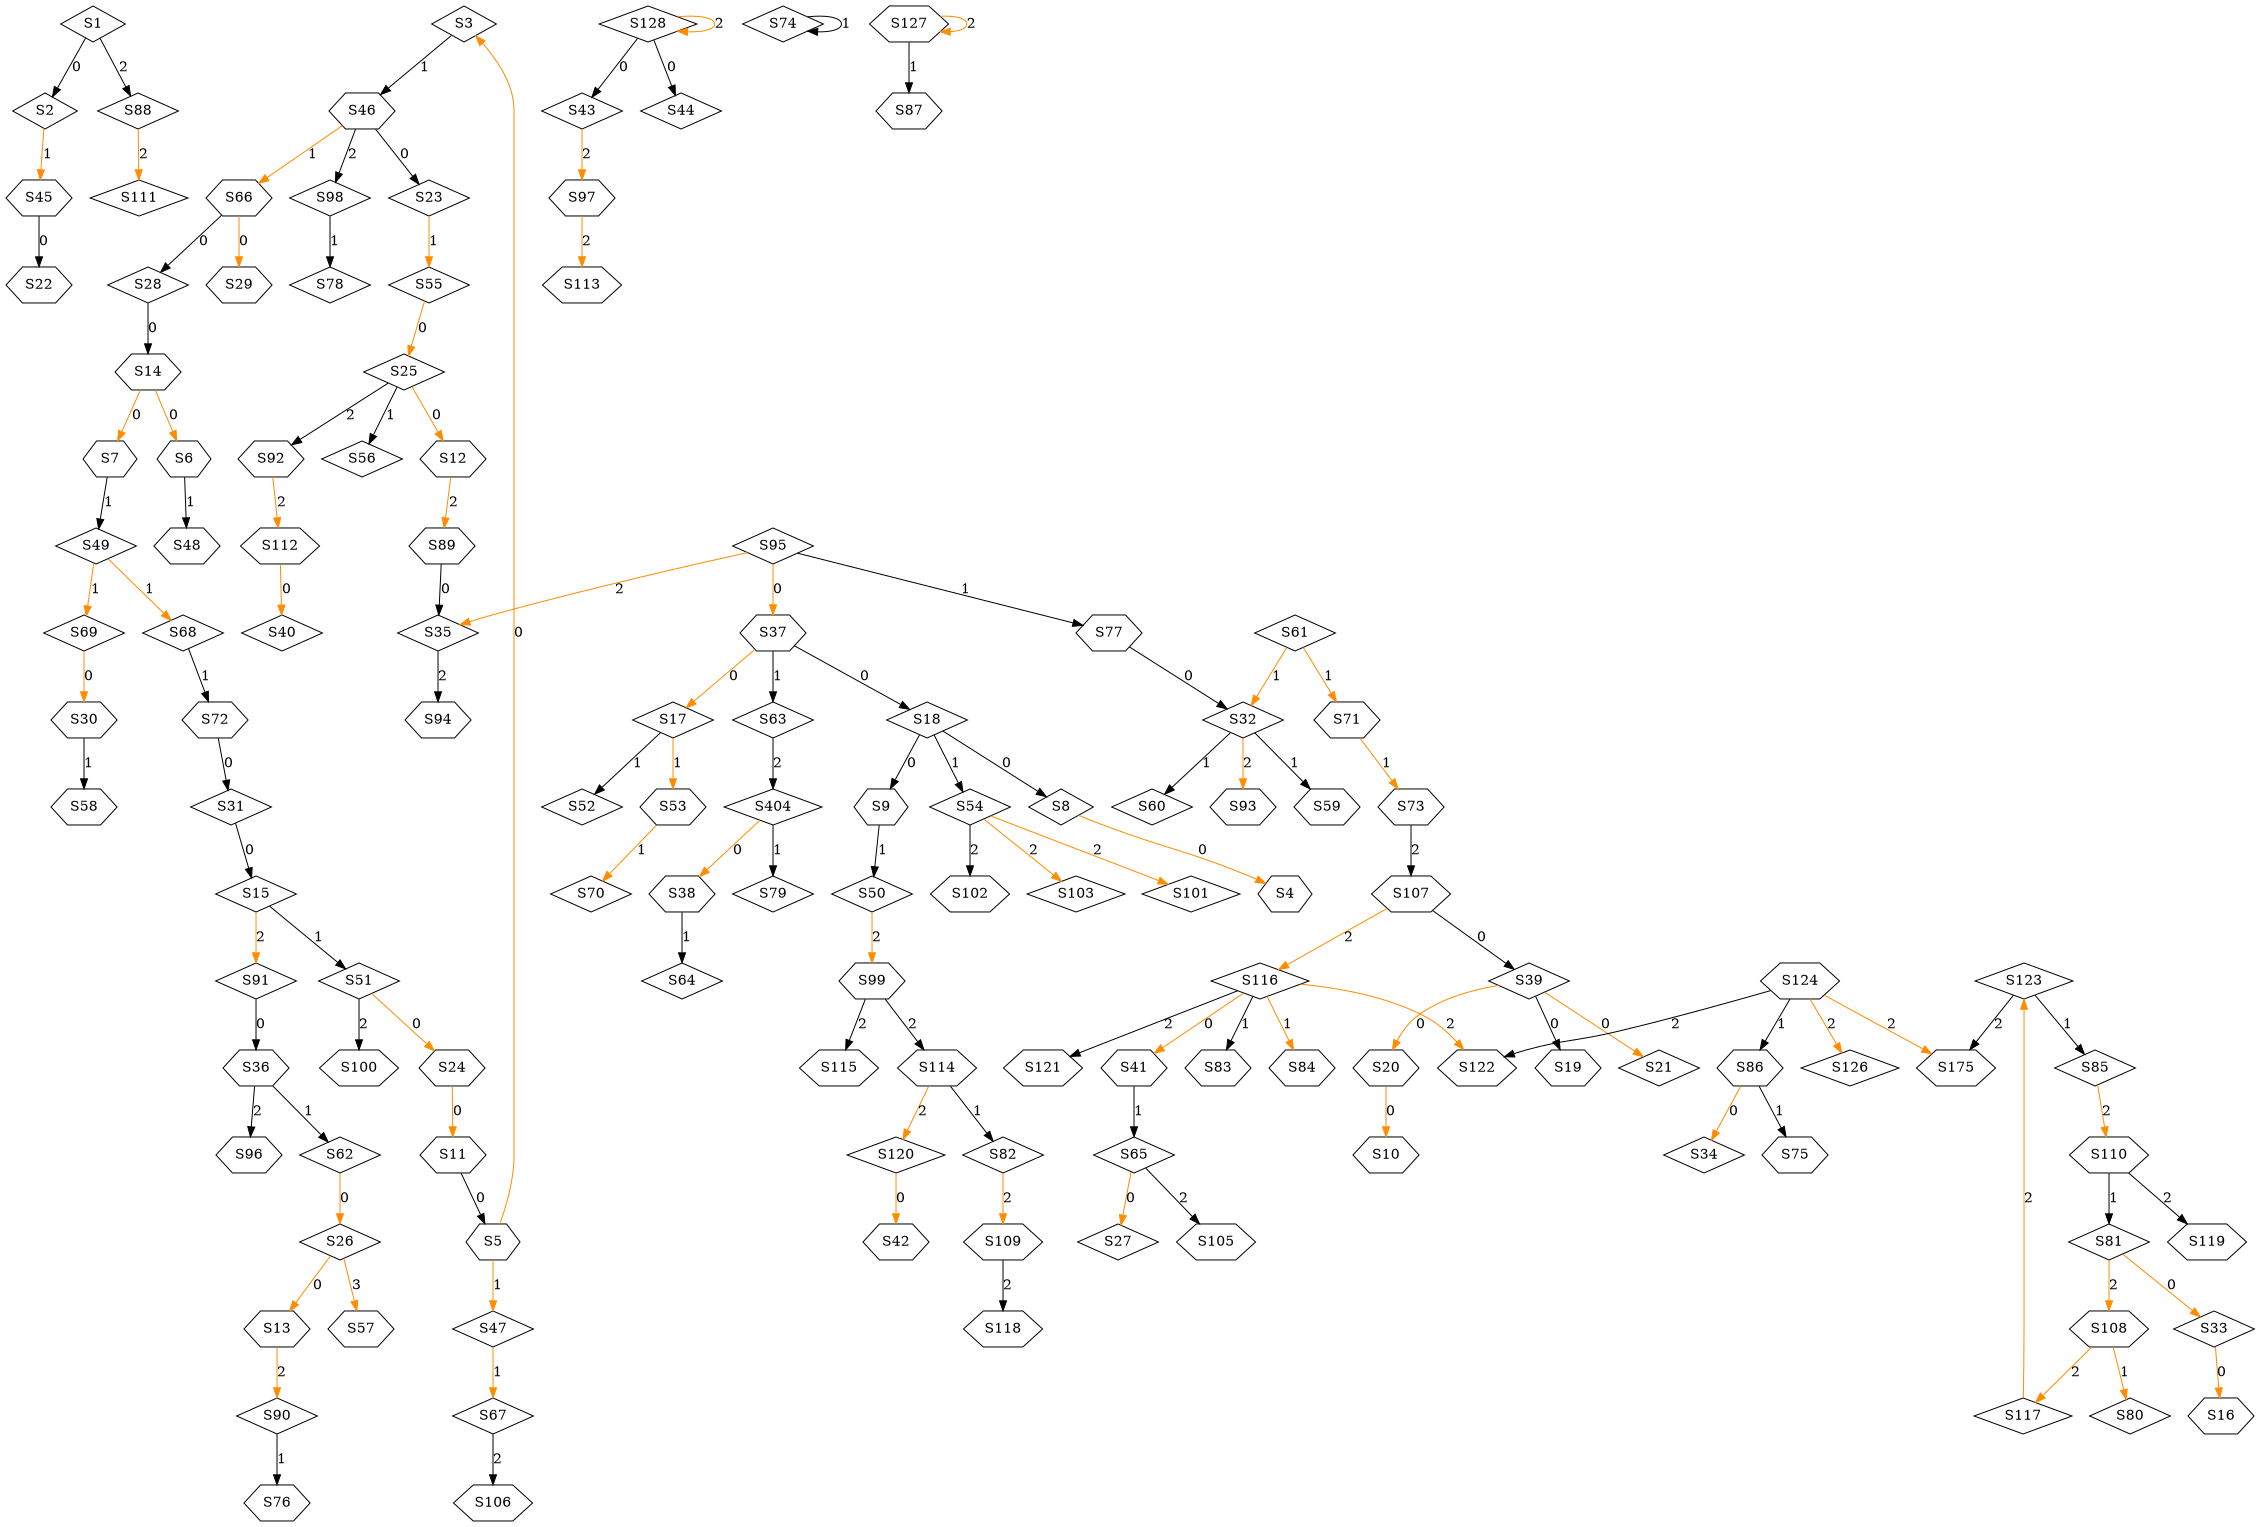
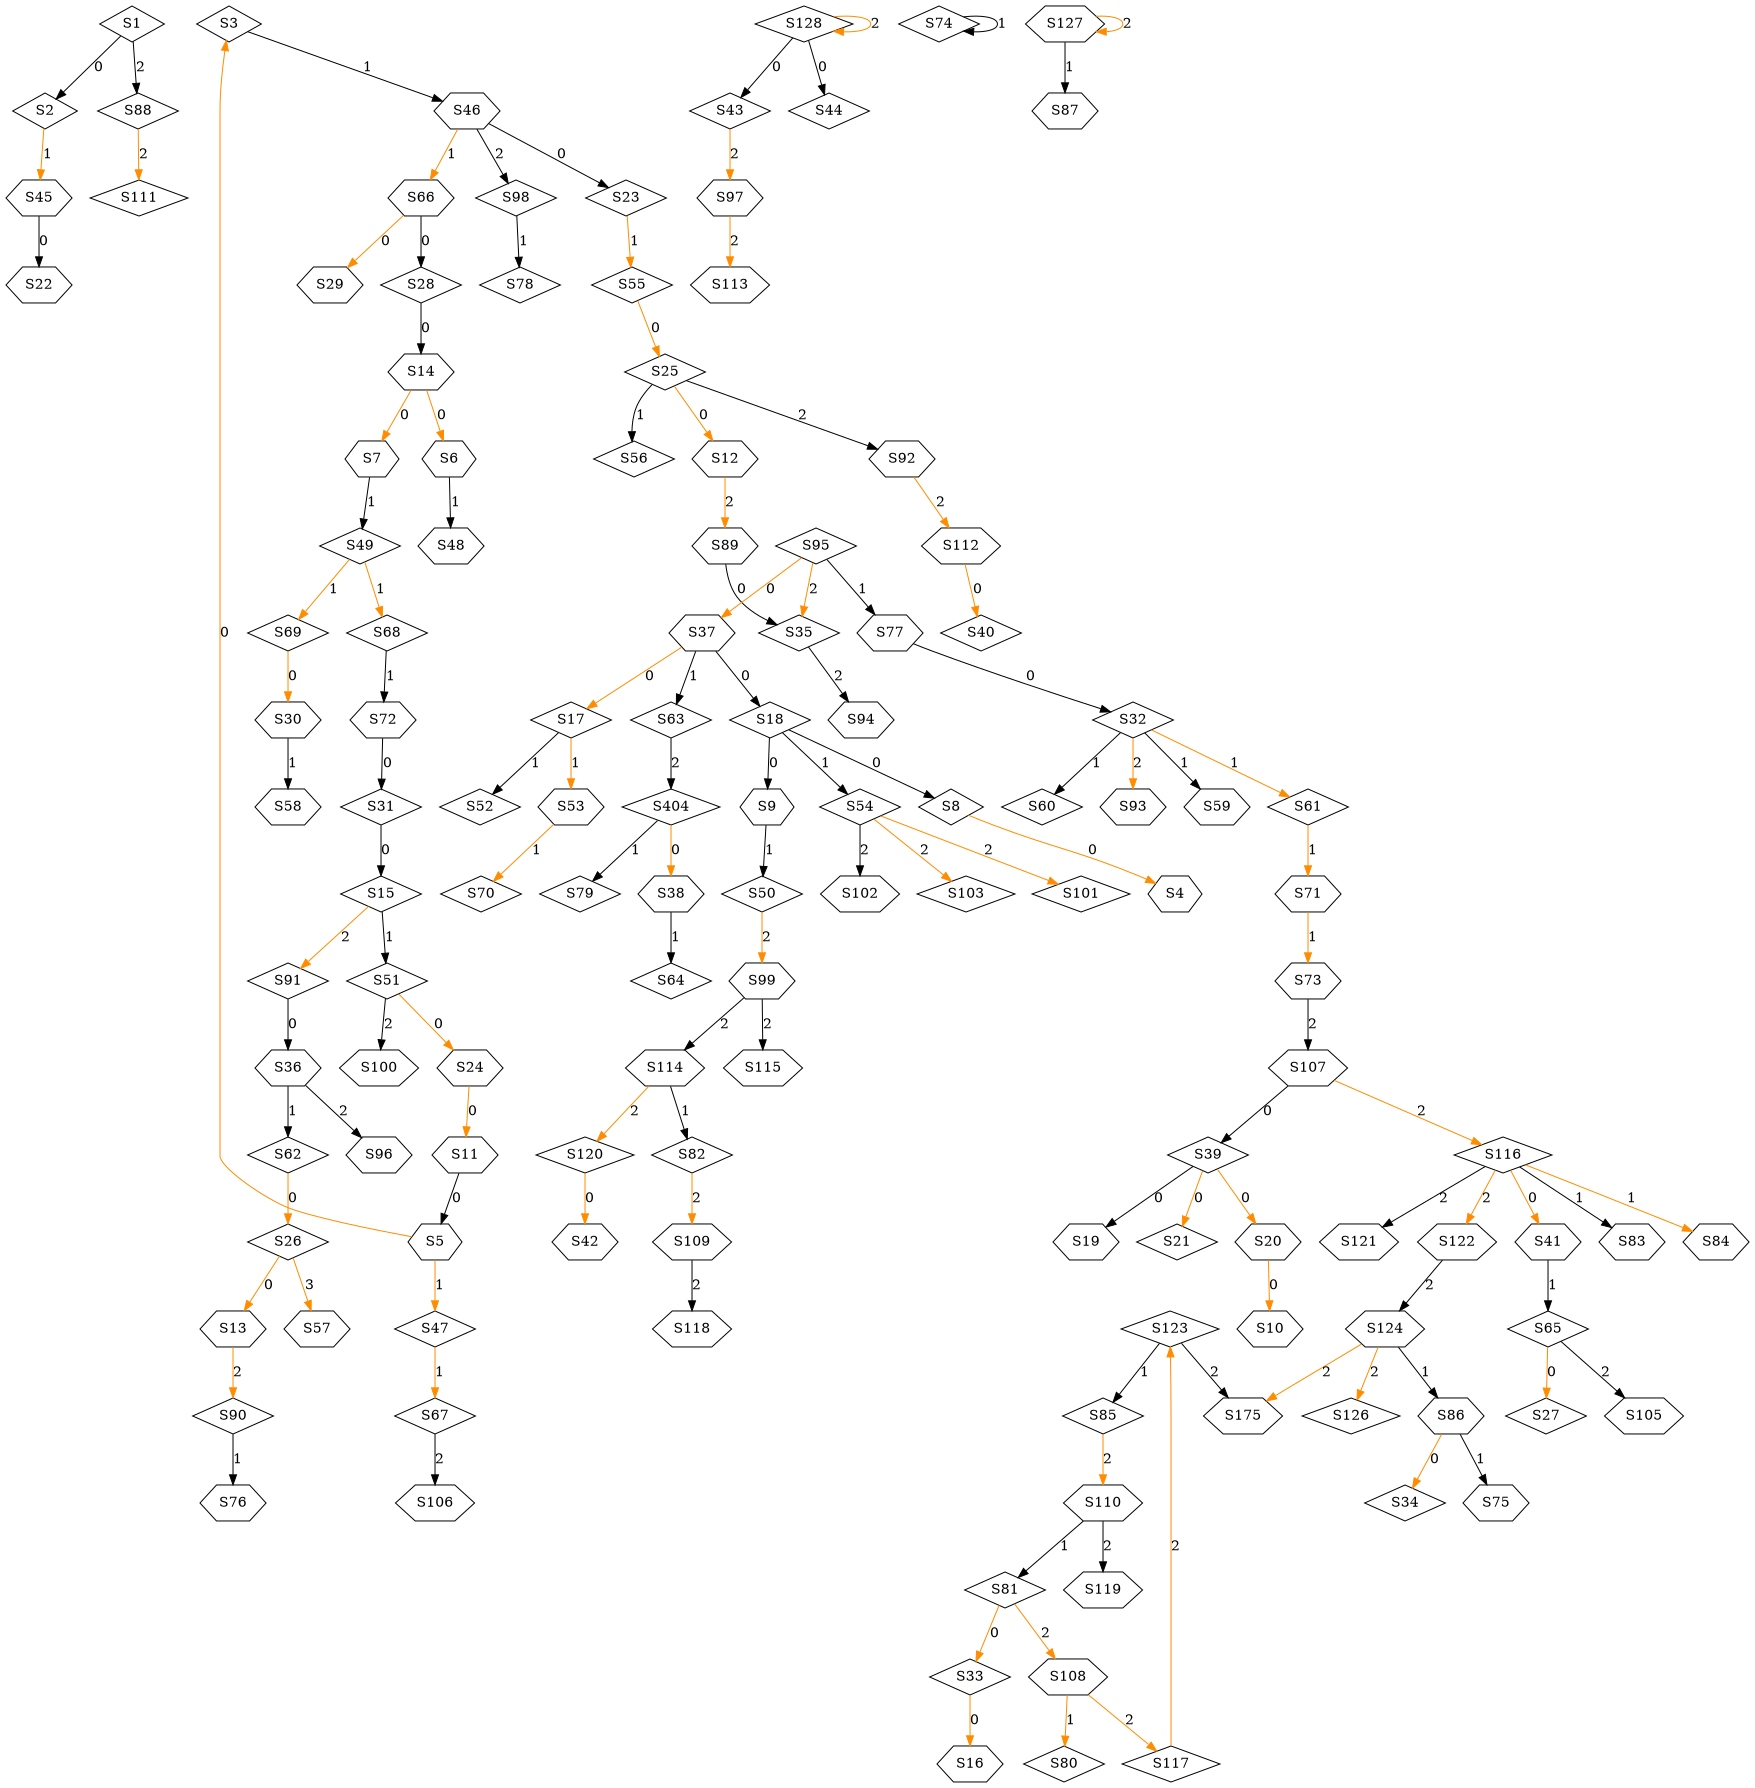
(1272, 672) -> (1216, 761)
(1643, 1025) -> (1424, 1282)
